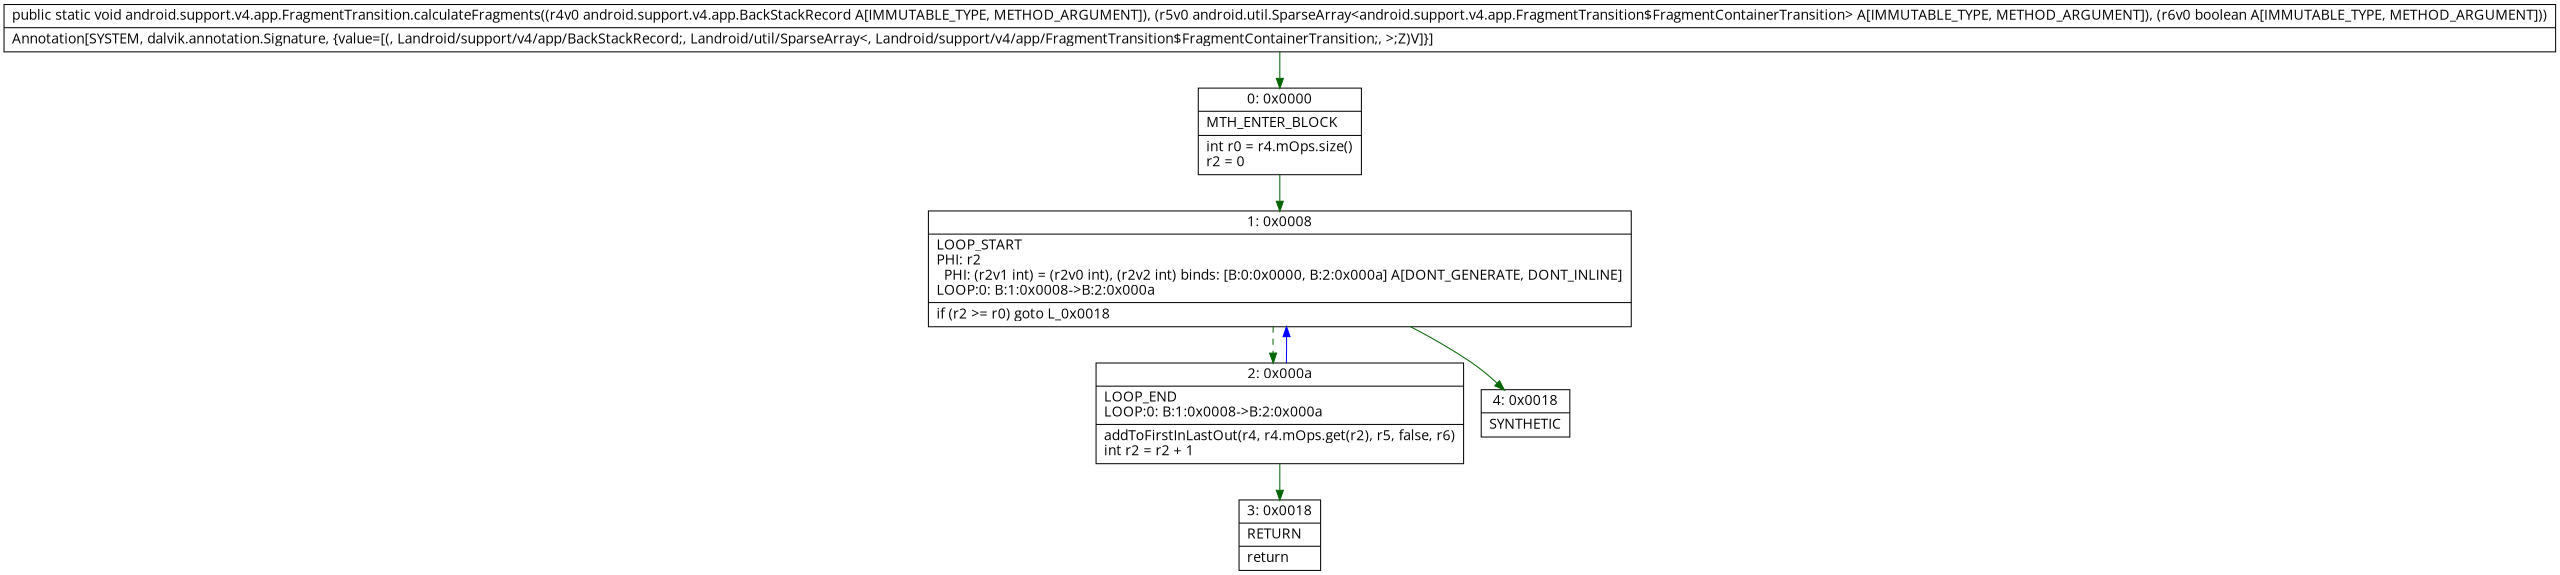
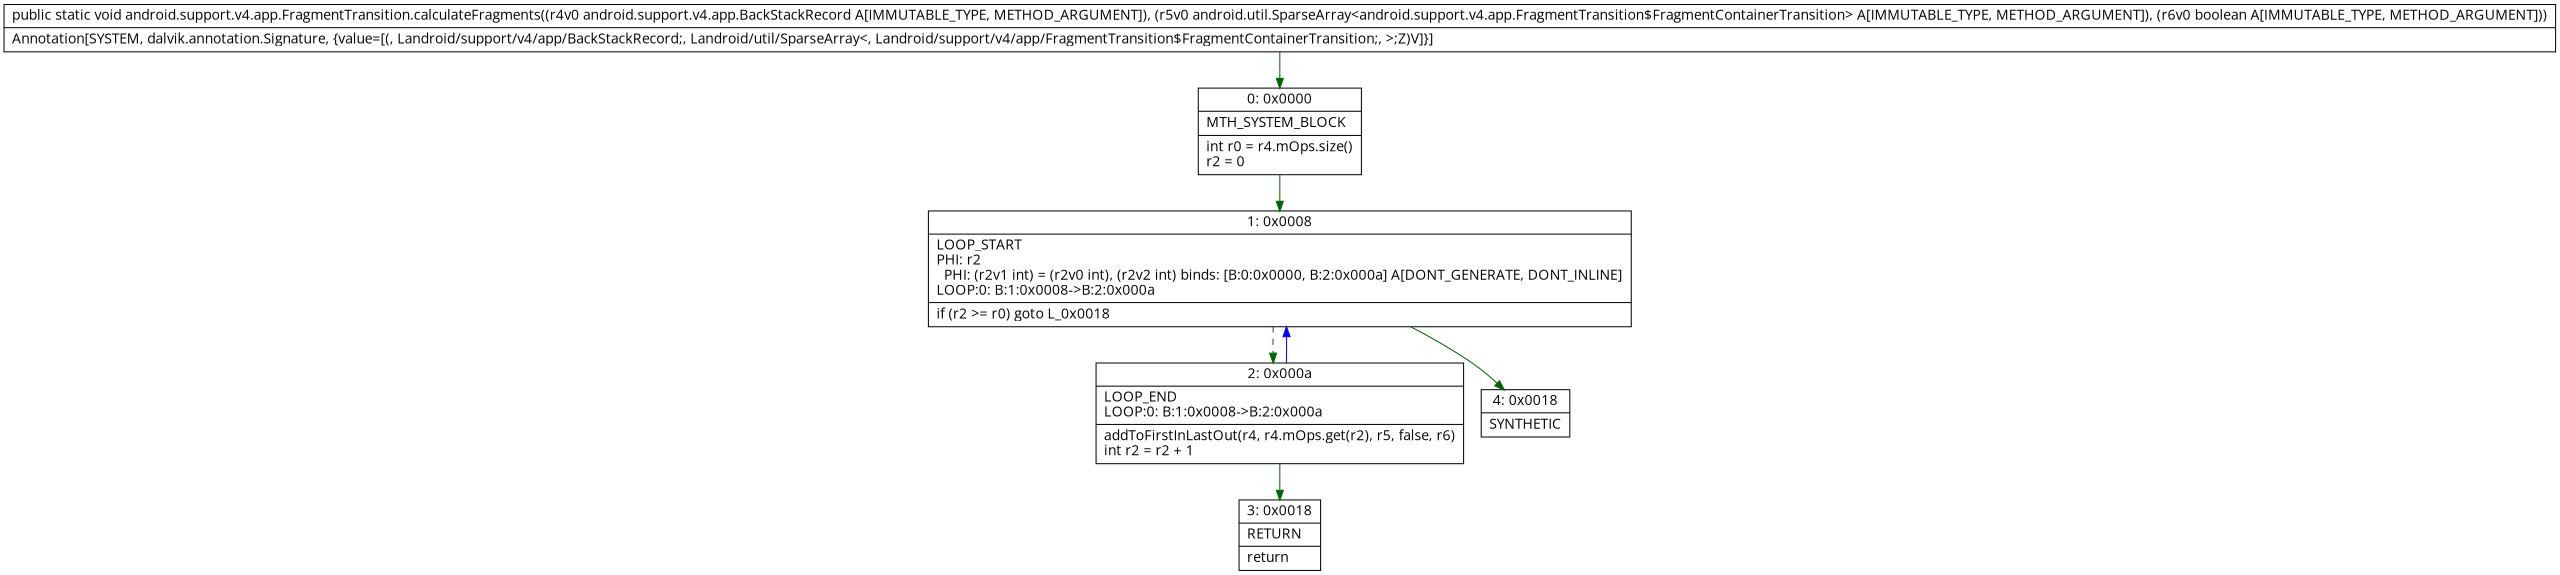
(1272, 123) -> (1276, 123)
